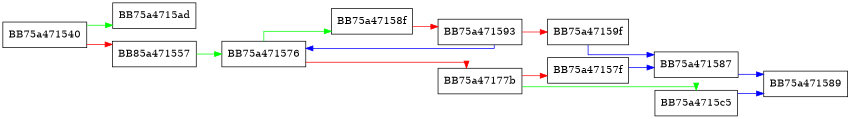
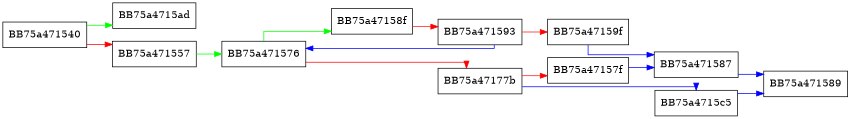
(154, 54) -> (154, 54)
(609, 87) -> (609, 87)
